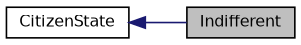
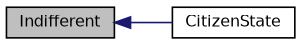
(166, 23) -> (152, 23)
